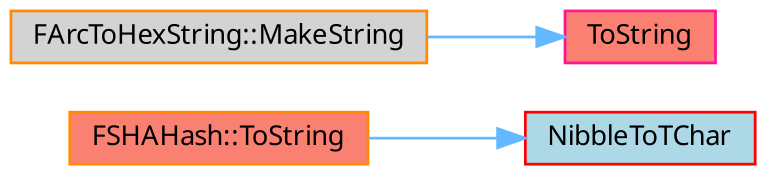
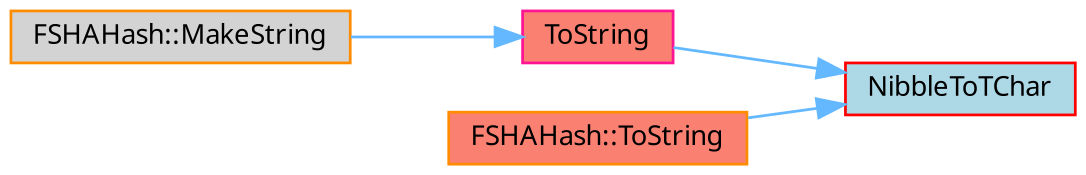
(219, 37) -> (181, 37)
none -> (745, 58)
